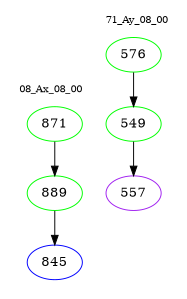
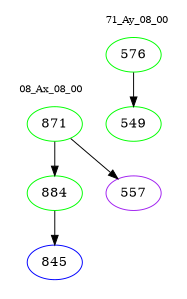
(134, 154) -> (84, 150)
(55, 193) -> (55, 193)
